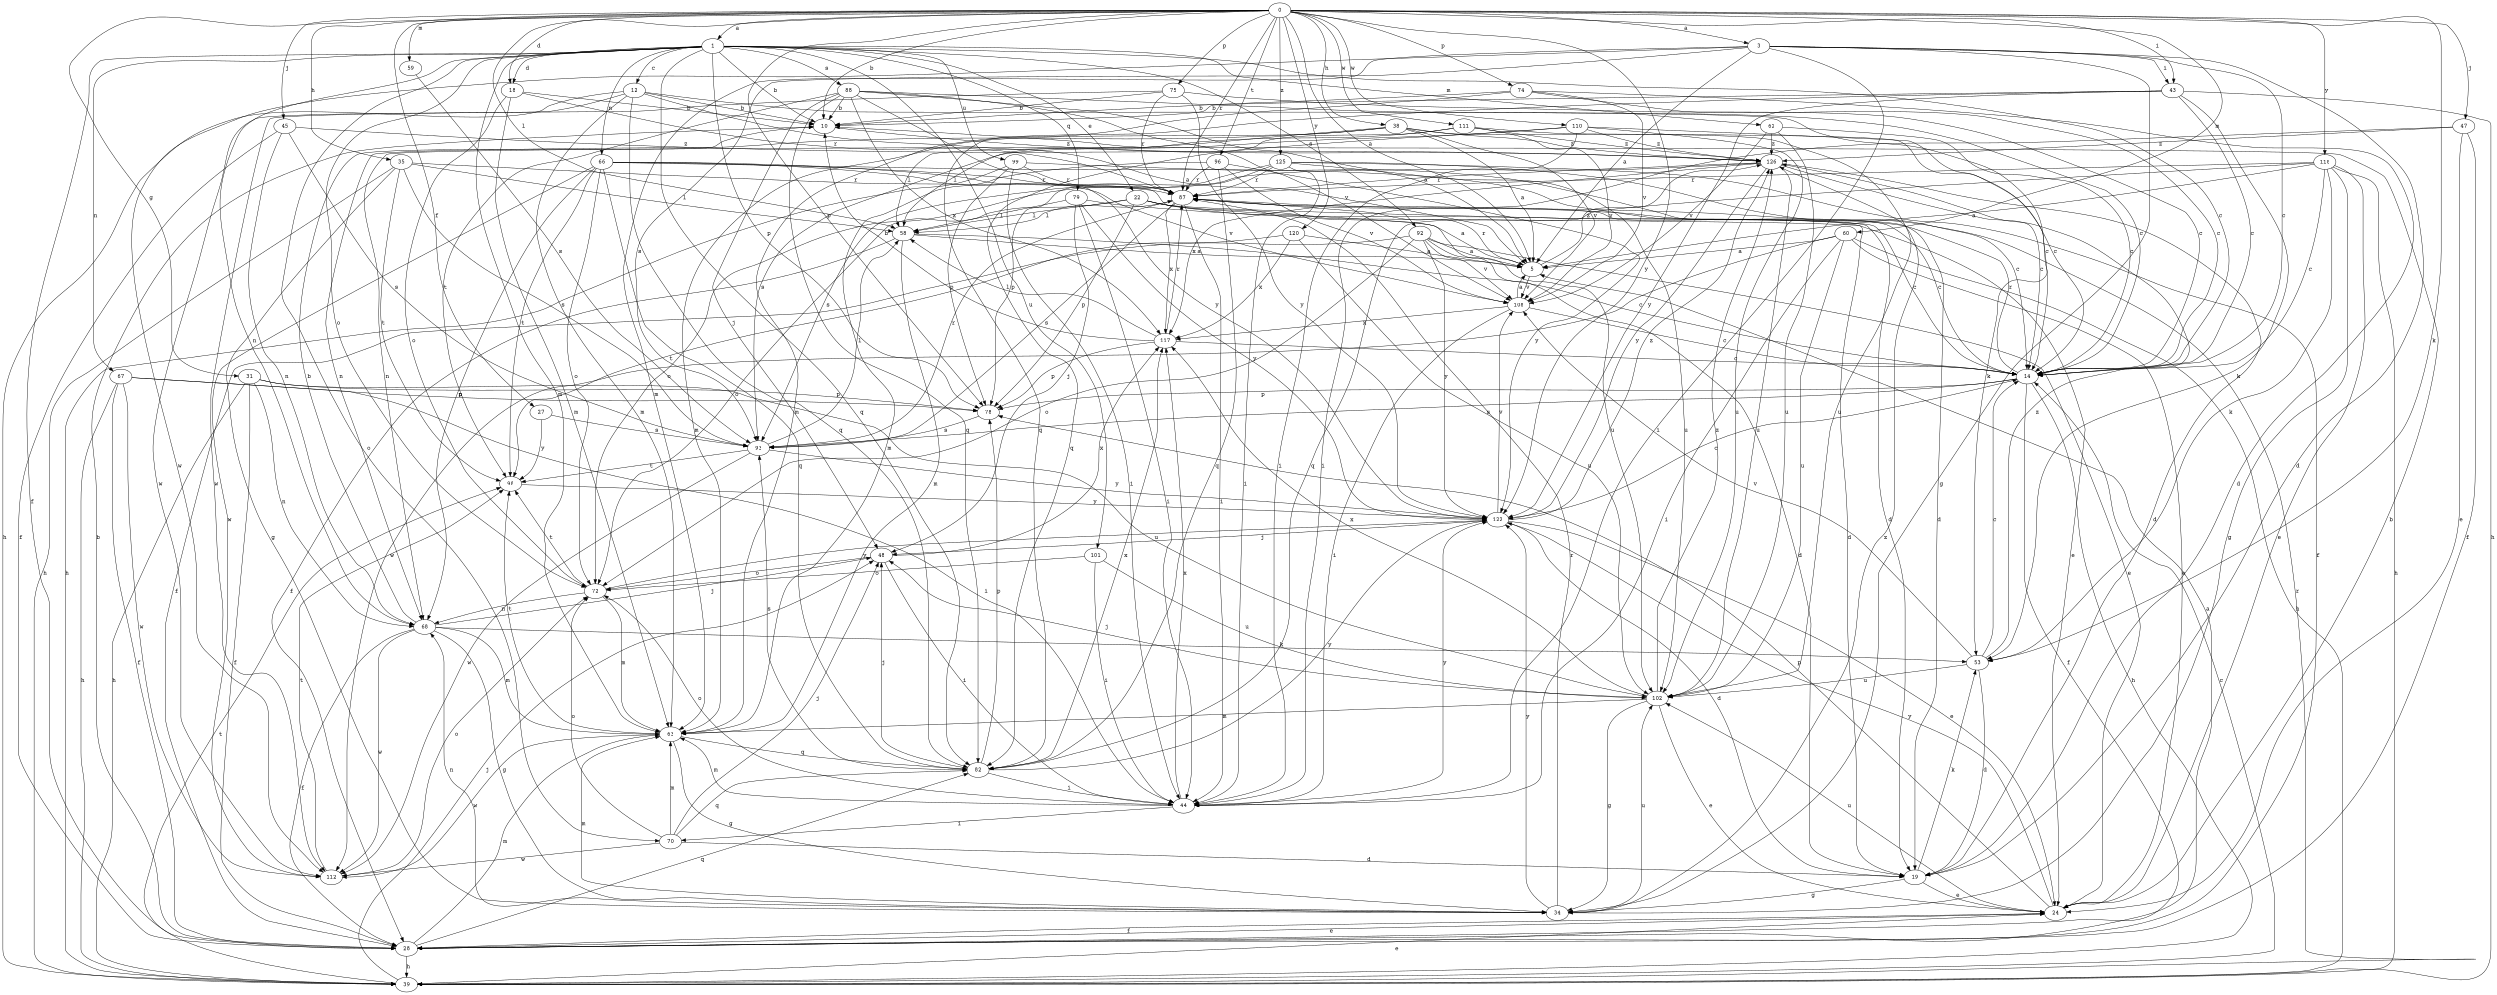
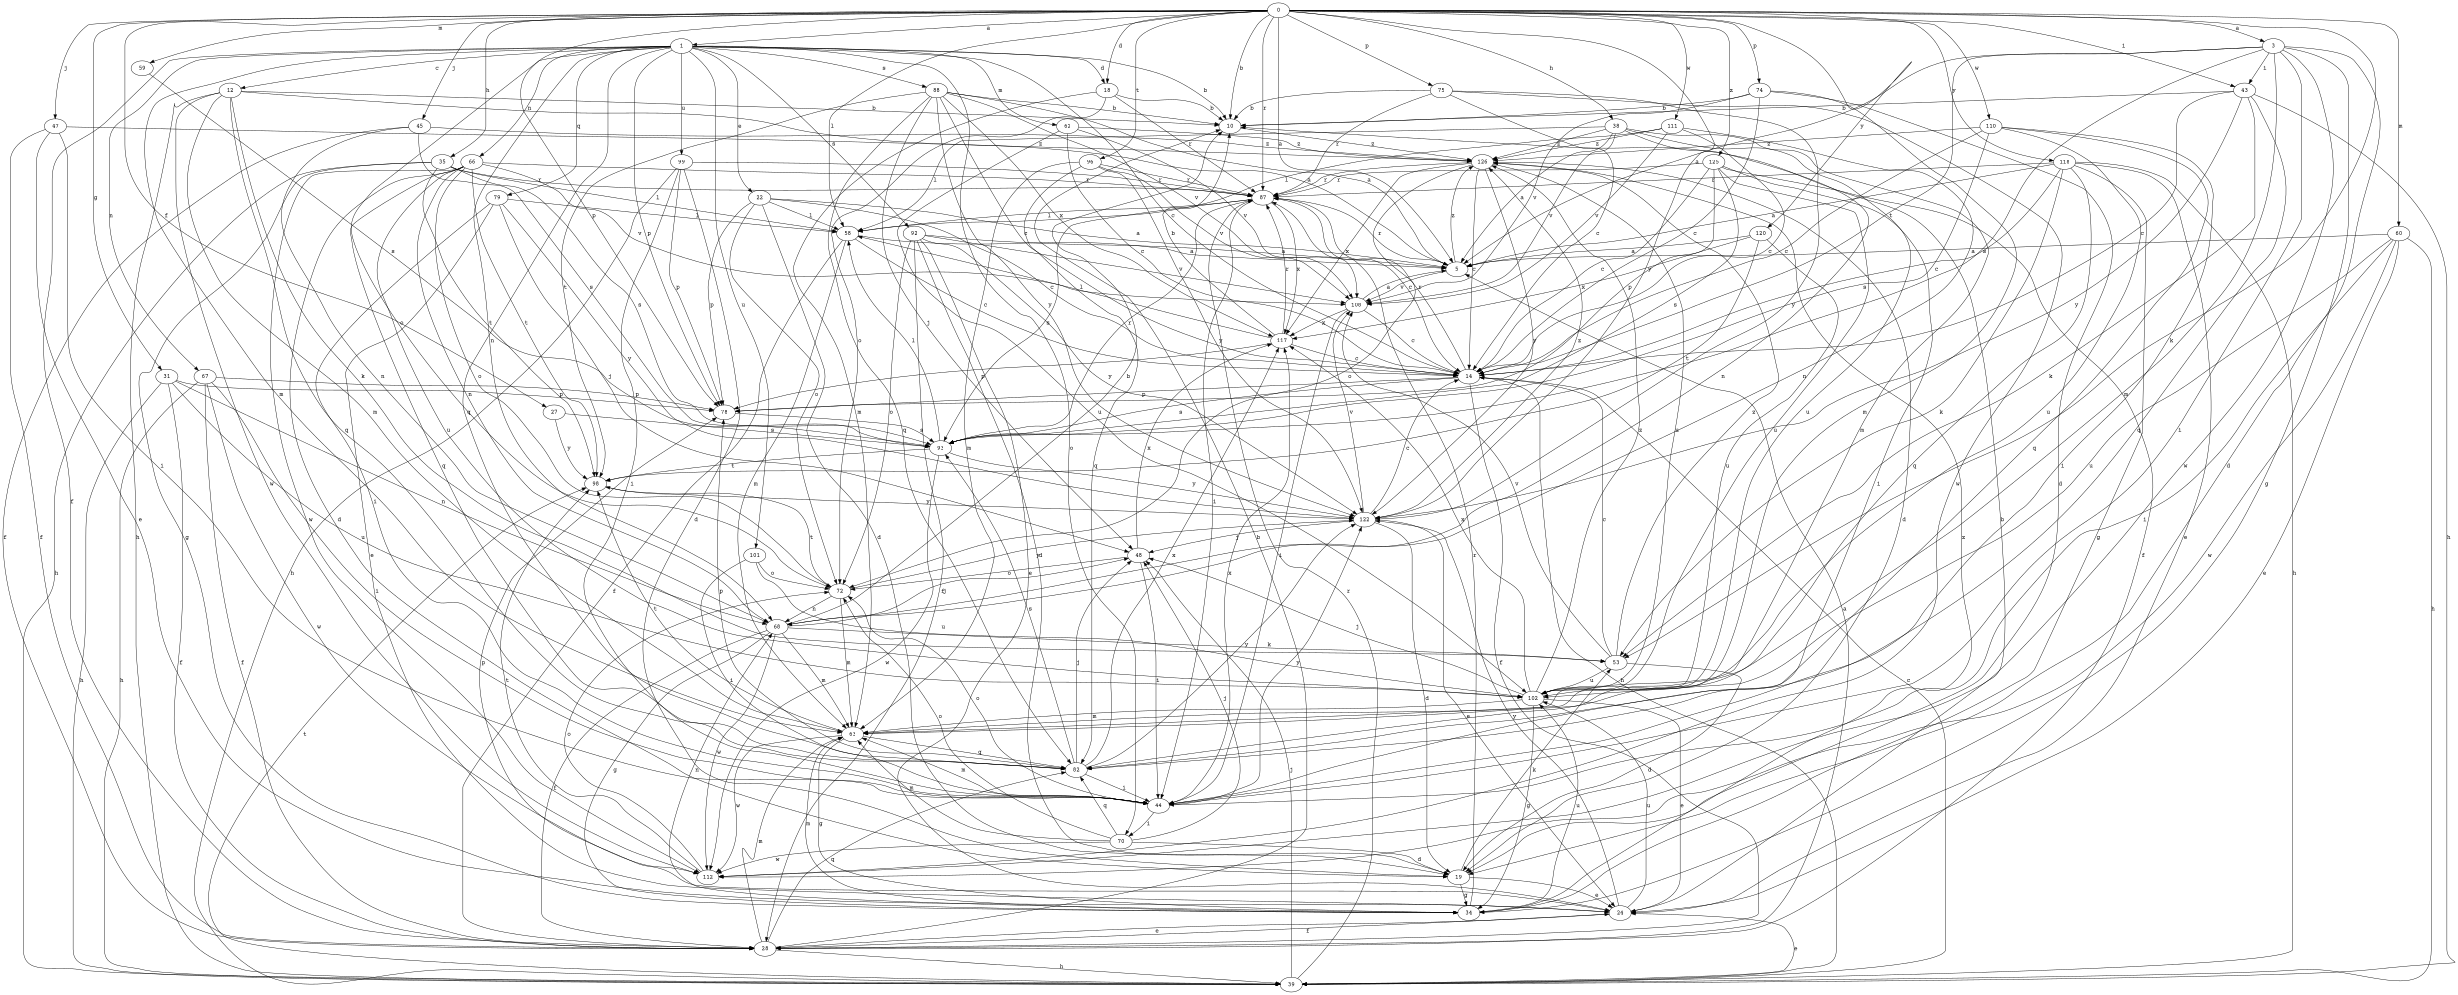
(2284, 216) -> (1891, 216)
(1526, 719) -> none
